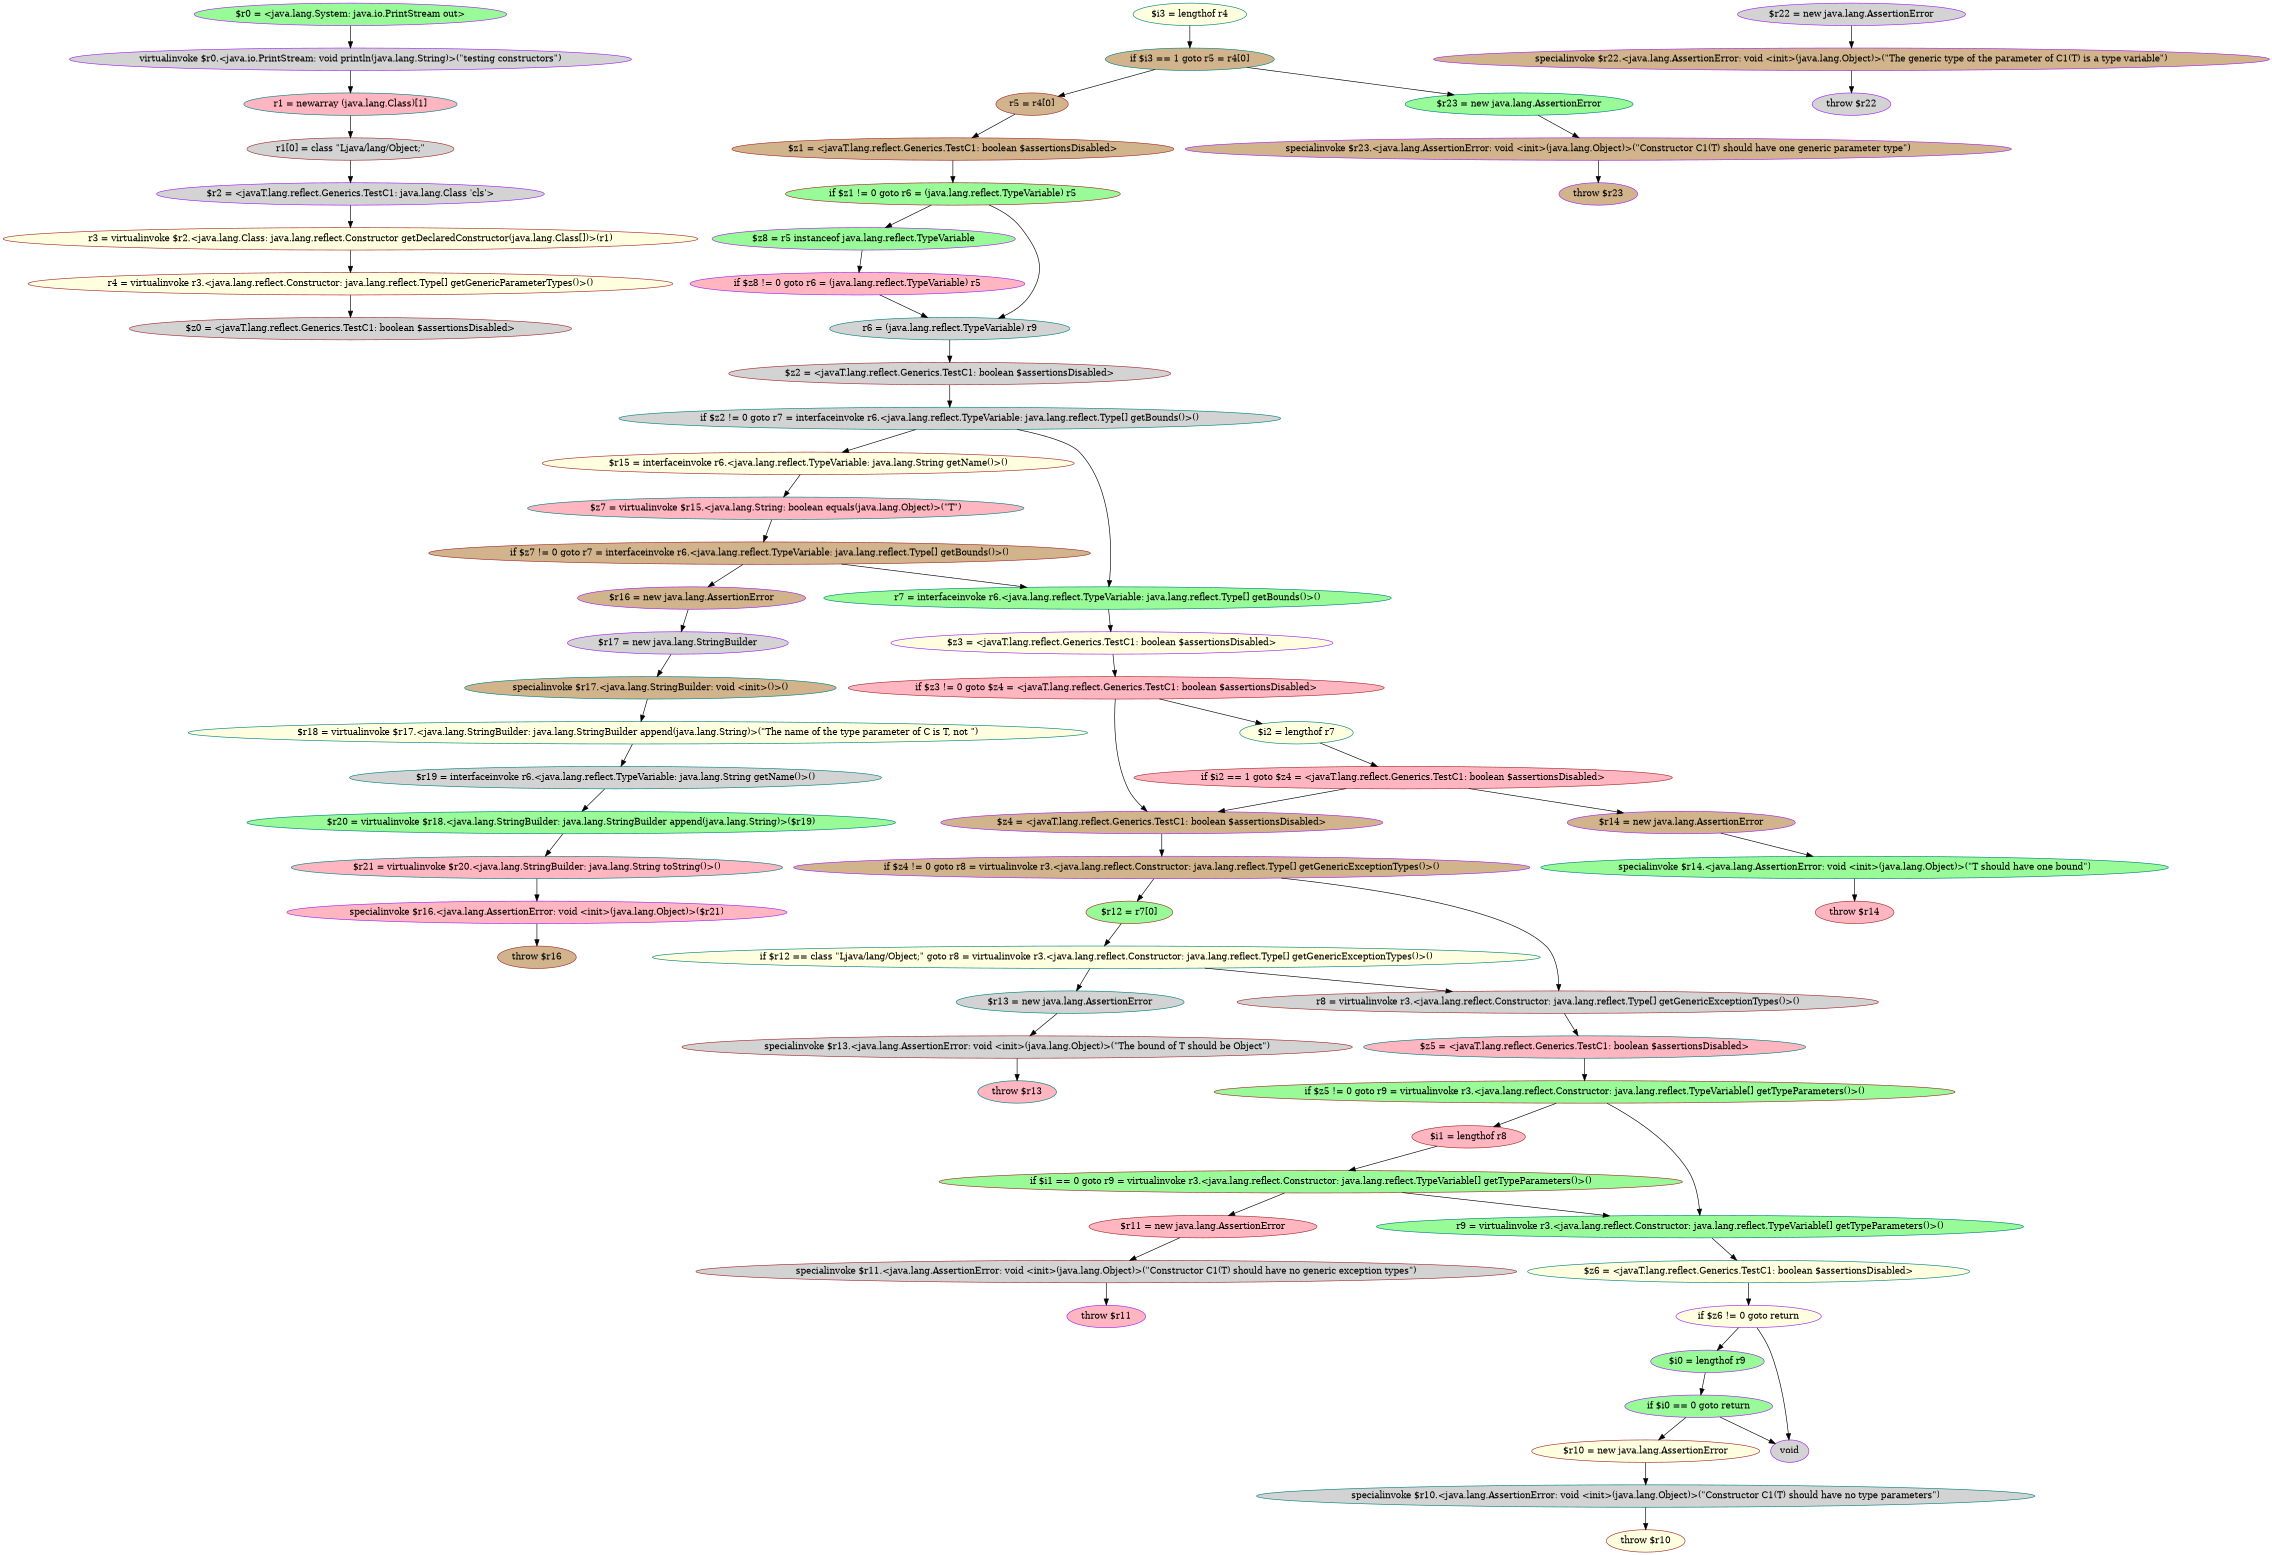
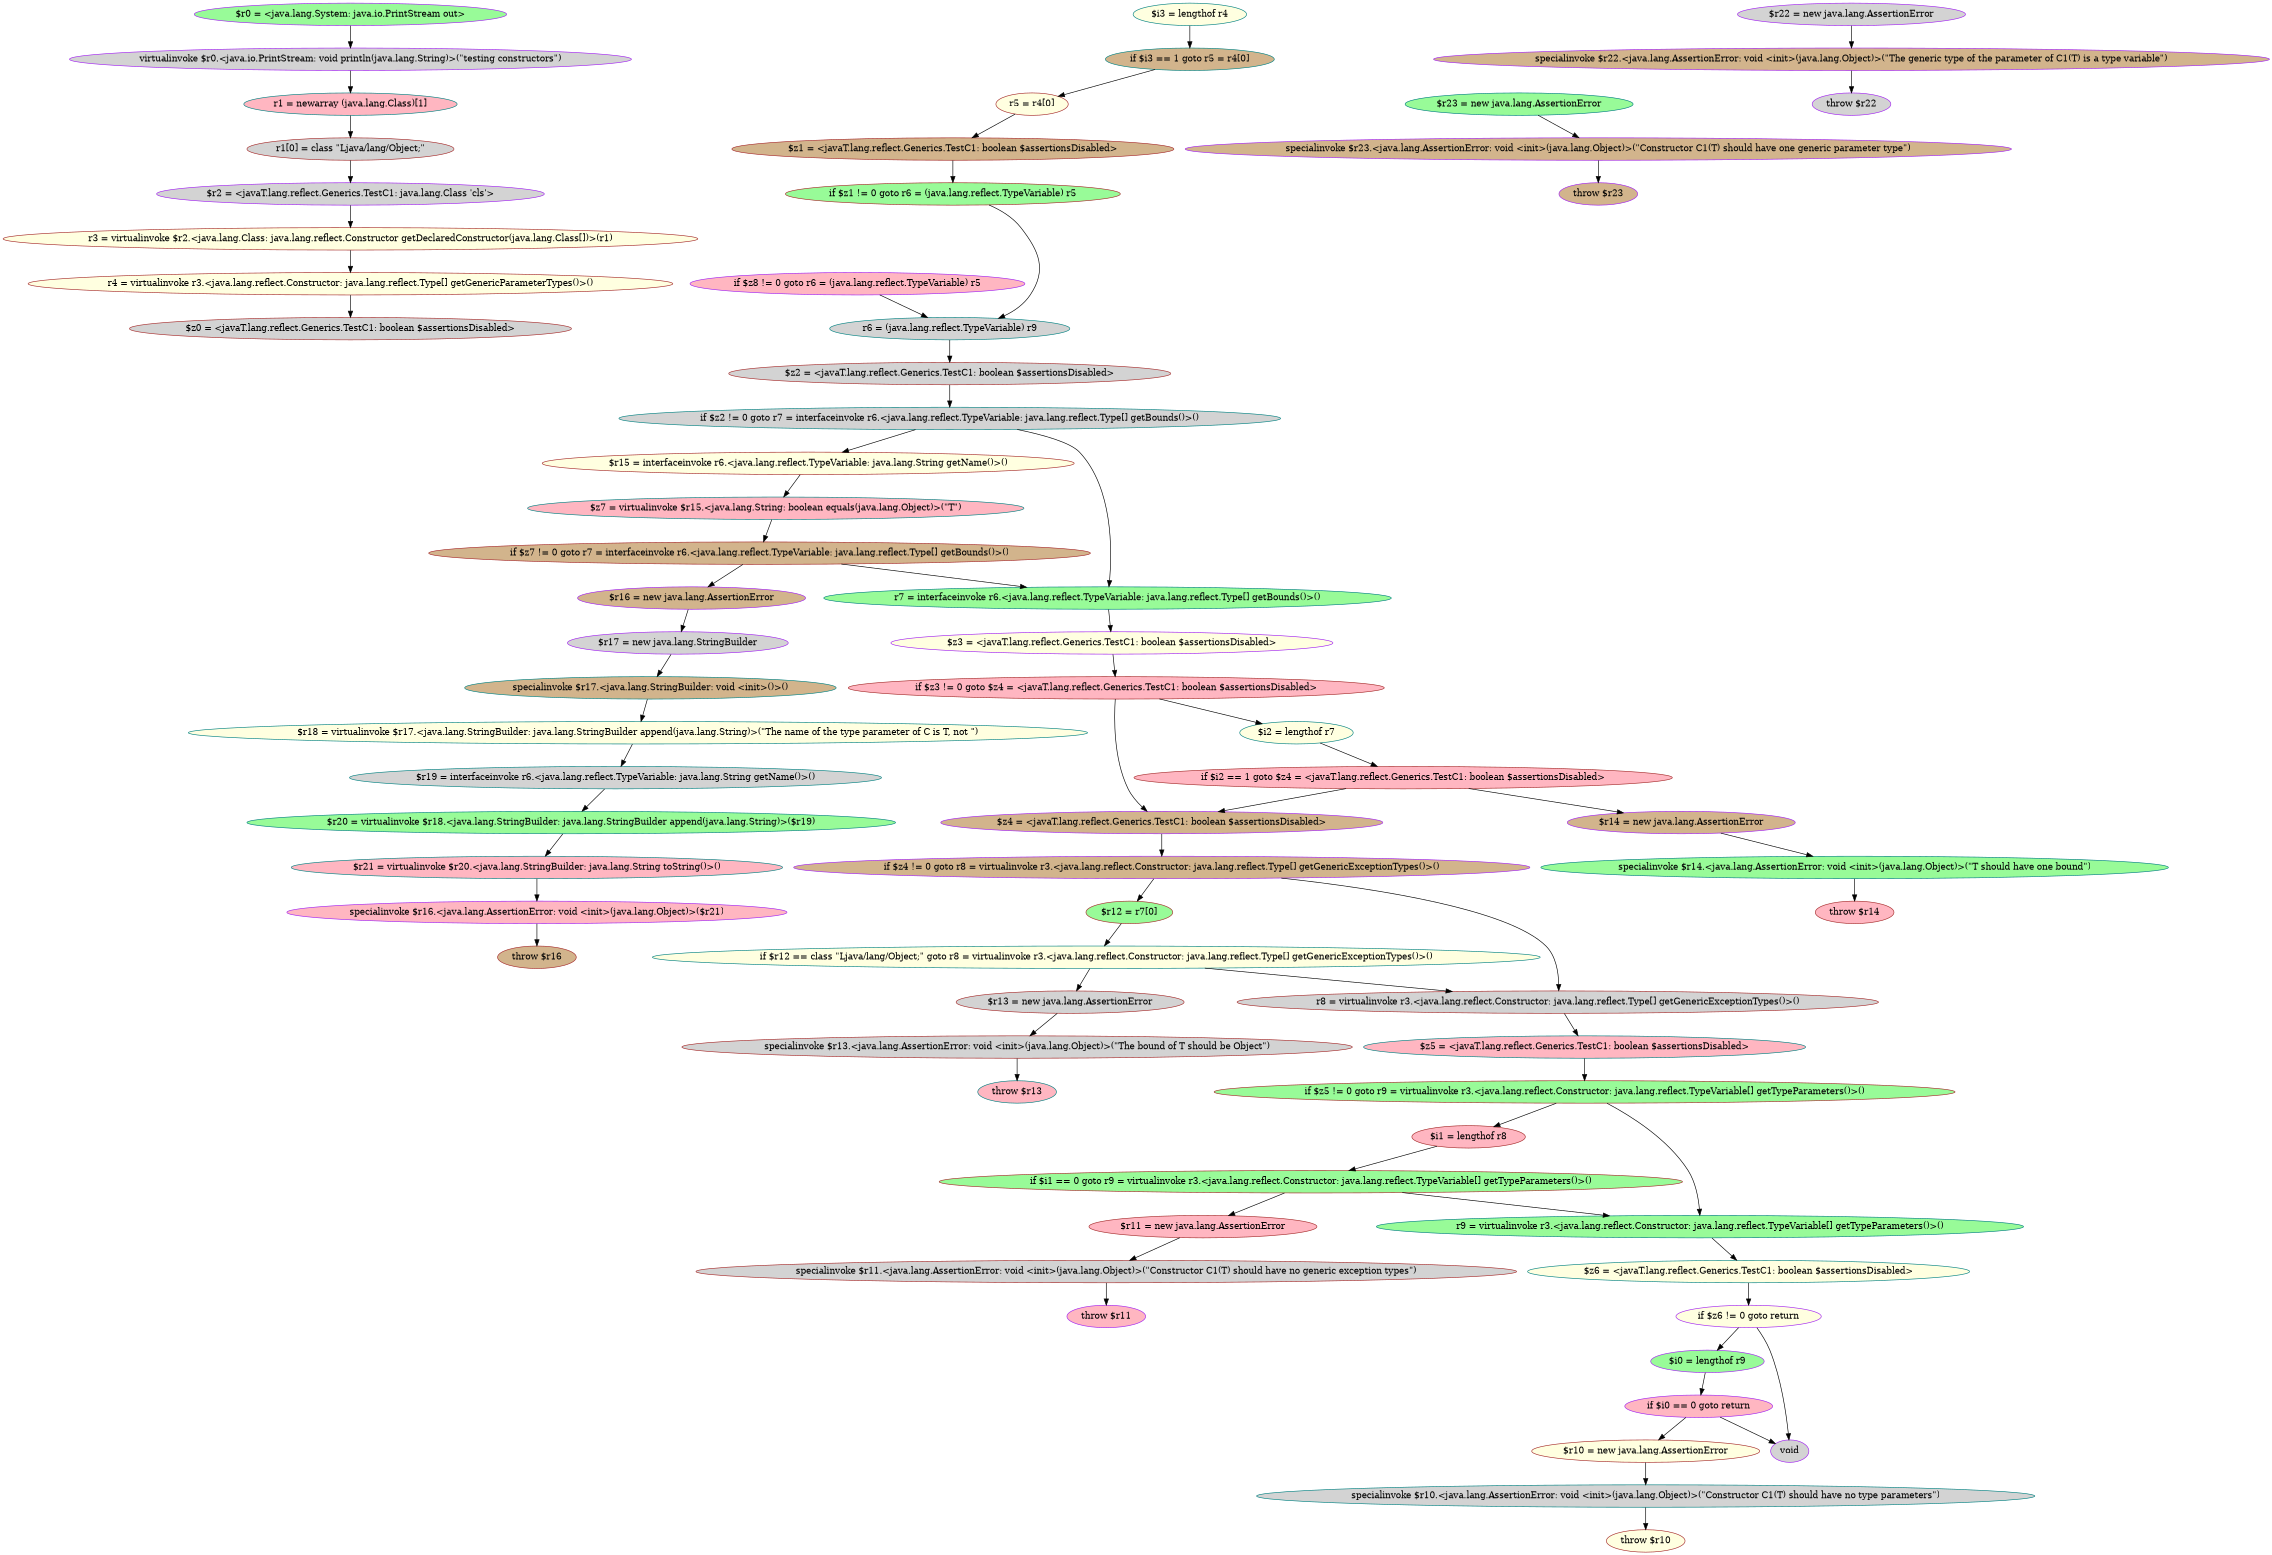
(1347, 81) -> none
(1032, 104) -> (1032, 104)
(864, 239) -> none
(1070, 1002) -> (1070, 1002)
(1699, 1406) -> (1699, 1406)
